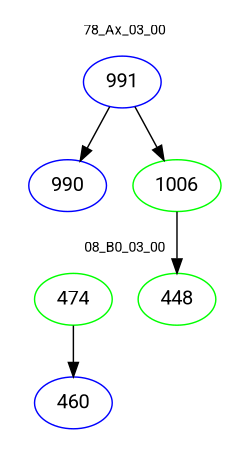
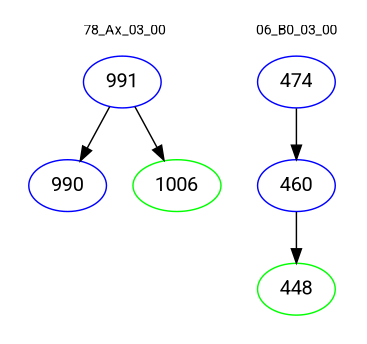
(177, 243) -> (296, 230)
(125, 248) -> (297, 31)
(73, 299) -> (296, 82)
